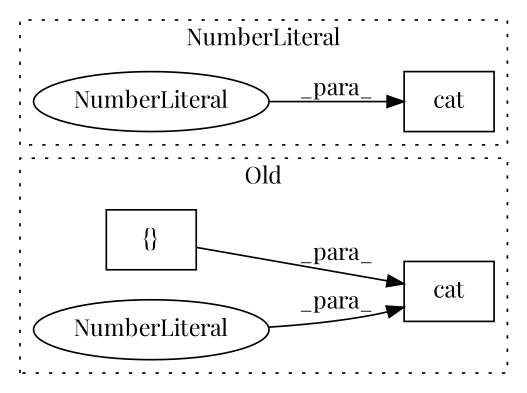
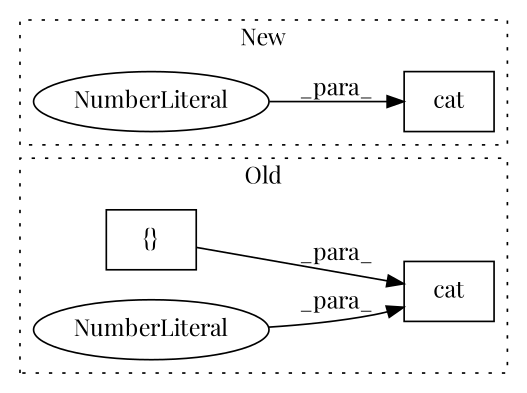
(264, 39) -> (264, 39)
